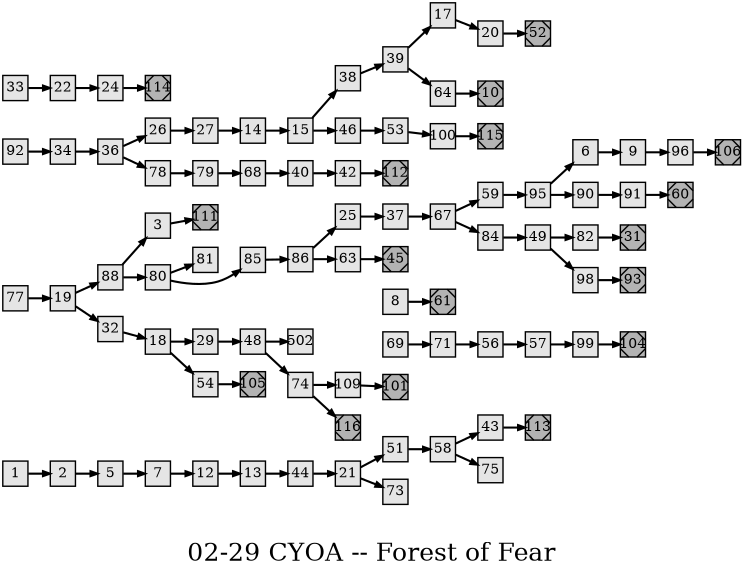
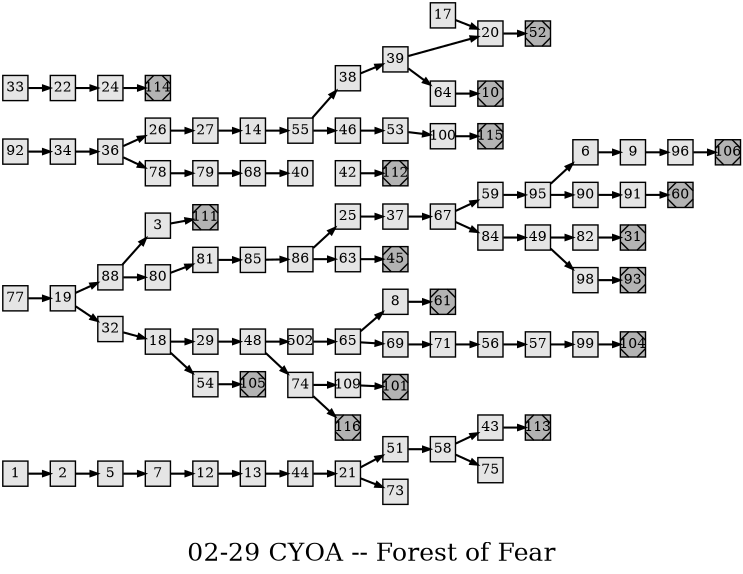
(416, 40) -> (439, 47)
(300, 131) -> (300, 131)
(321, 173) -> none
(203, 284) -> (226, 260)
none -> (348, 342)
